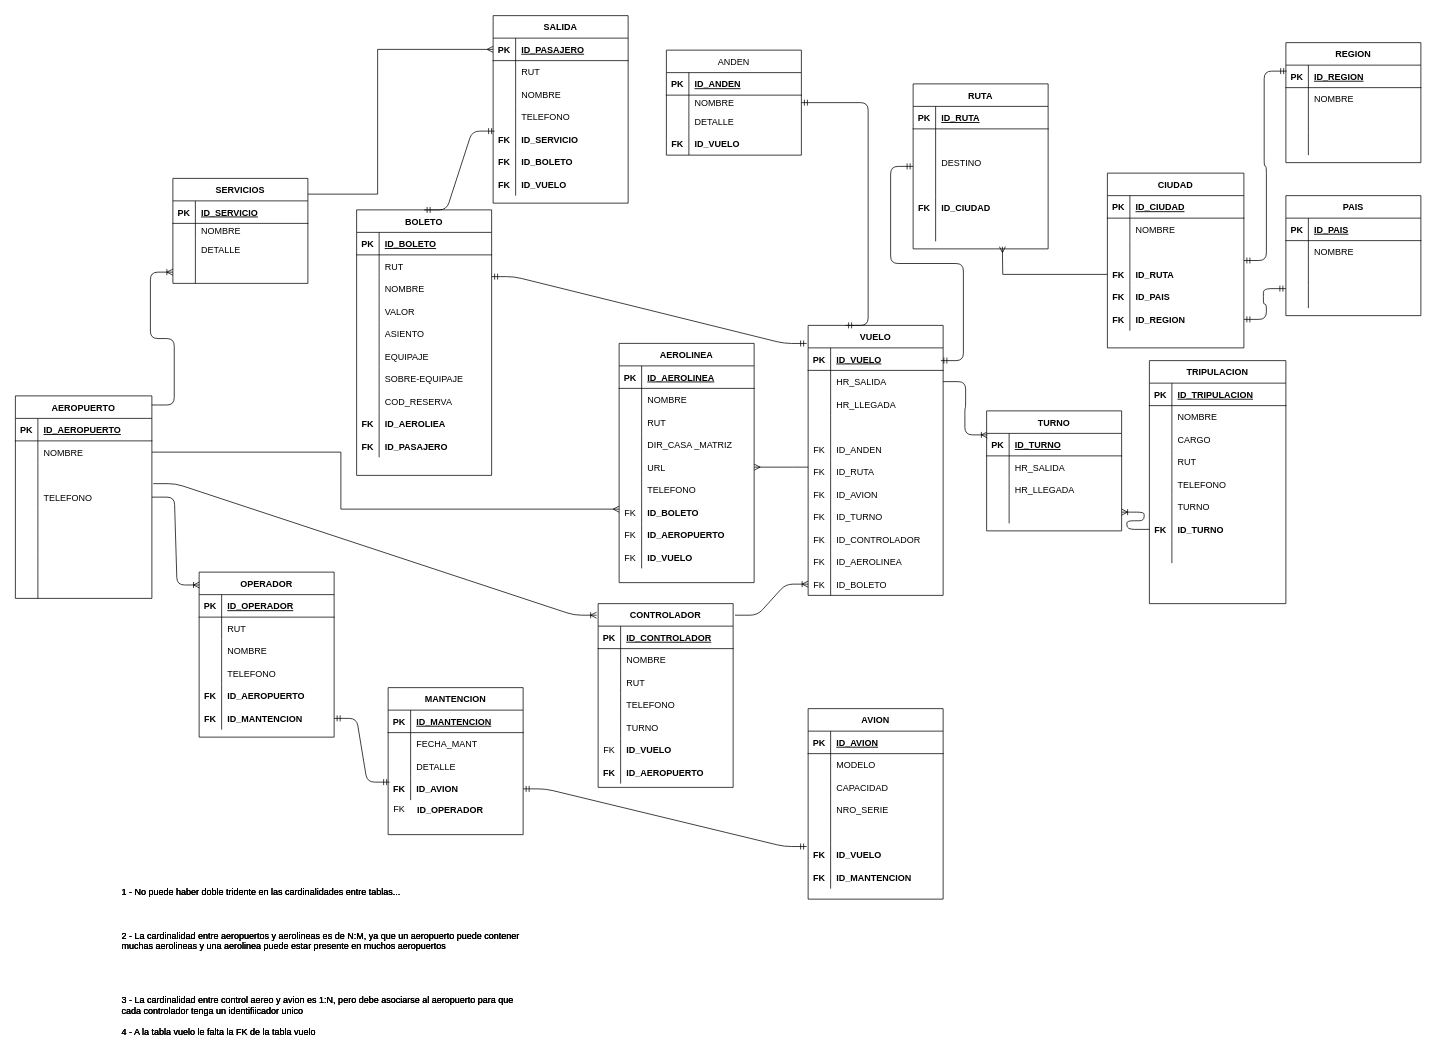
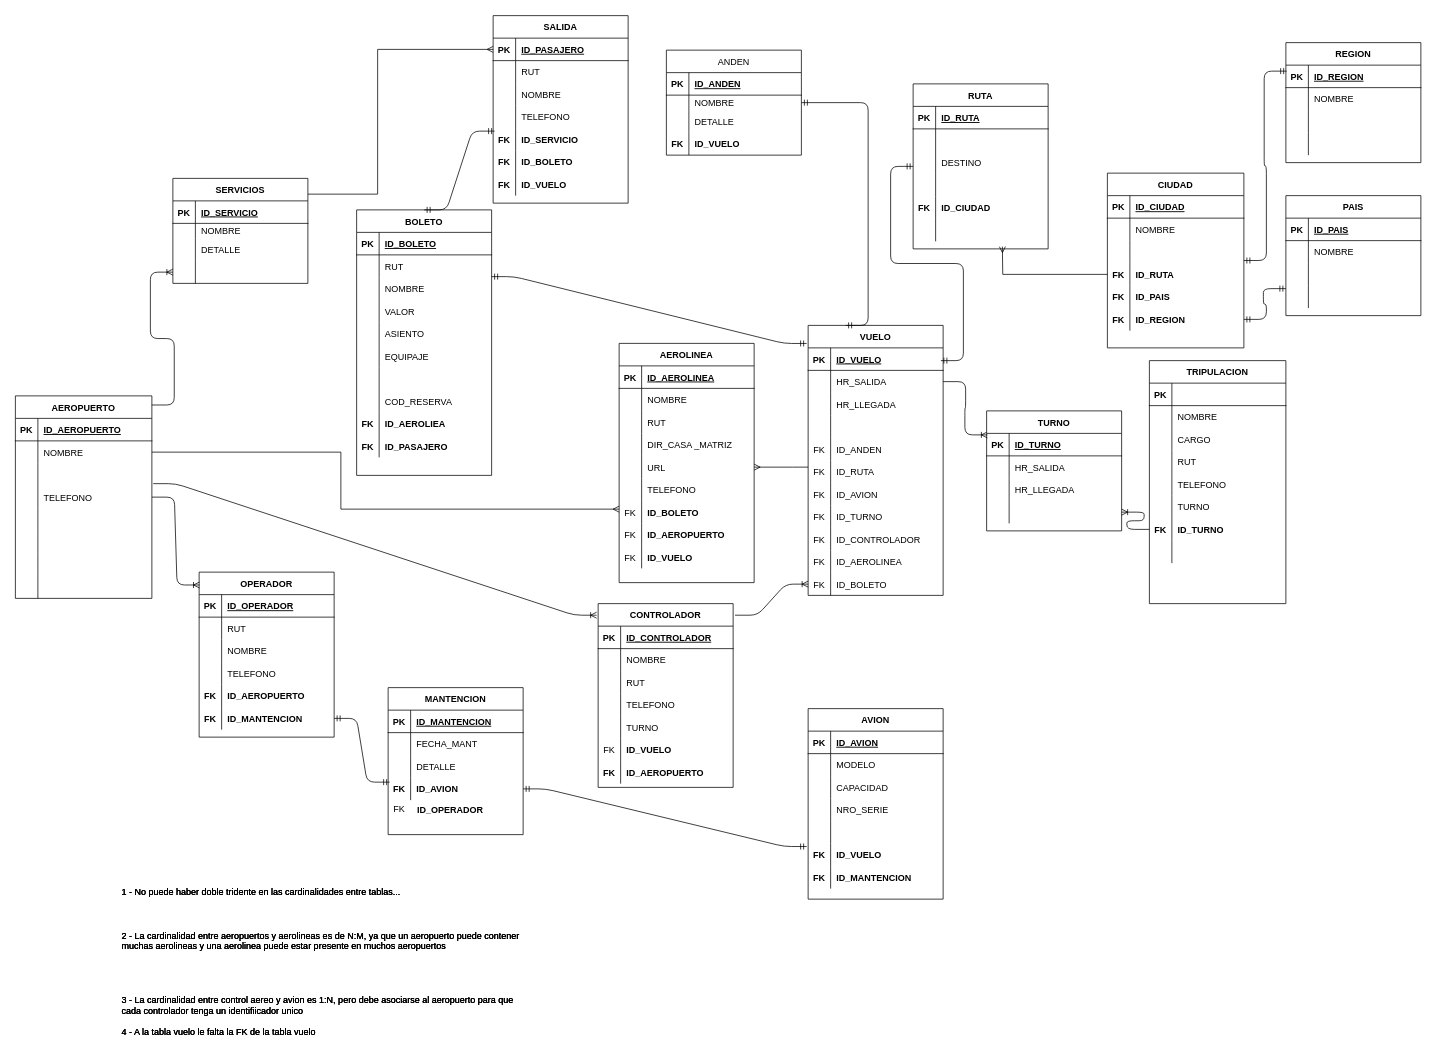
(435, 378) -> none
(1229, 394) -> none
